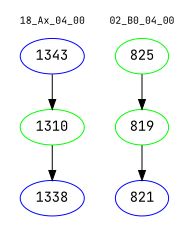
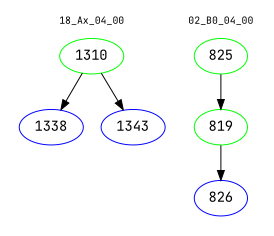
(52, 87) -> (110, 87)
(142, 198) -> (221, 198)
